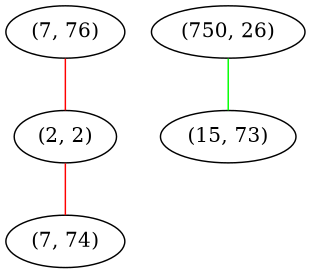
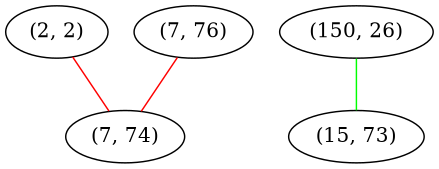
(228, 32) -> (356, 32)
(65, 84) -> (159, 84)
